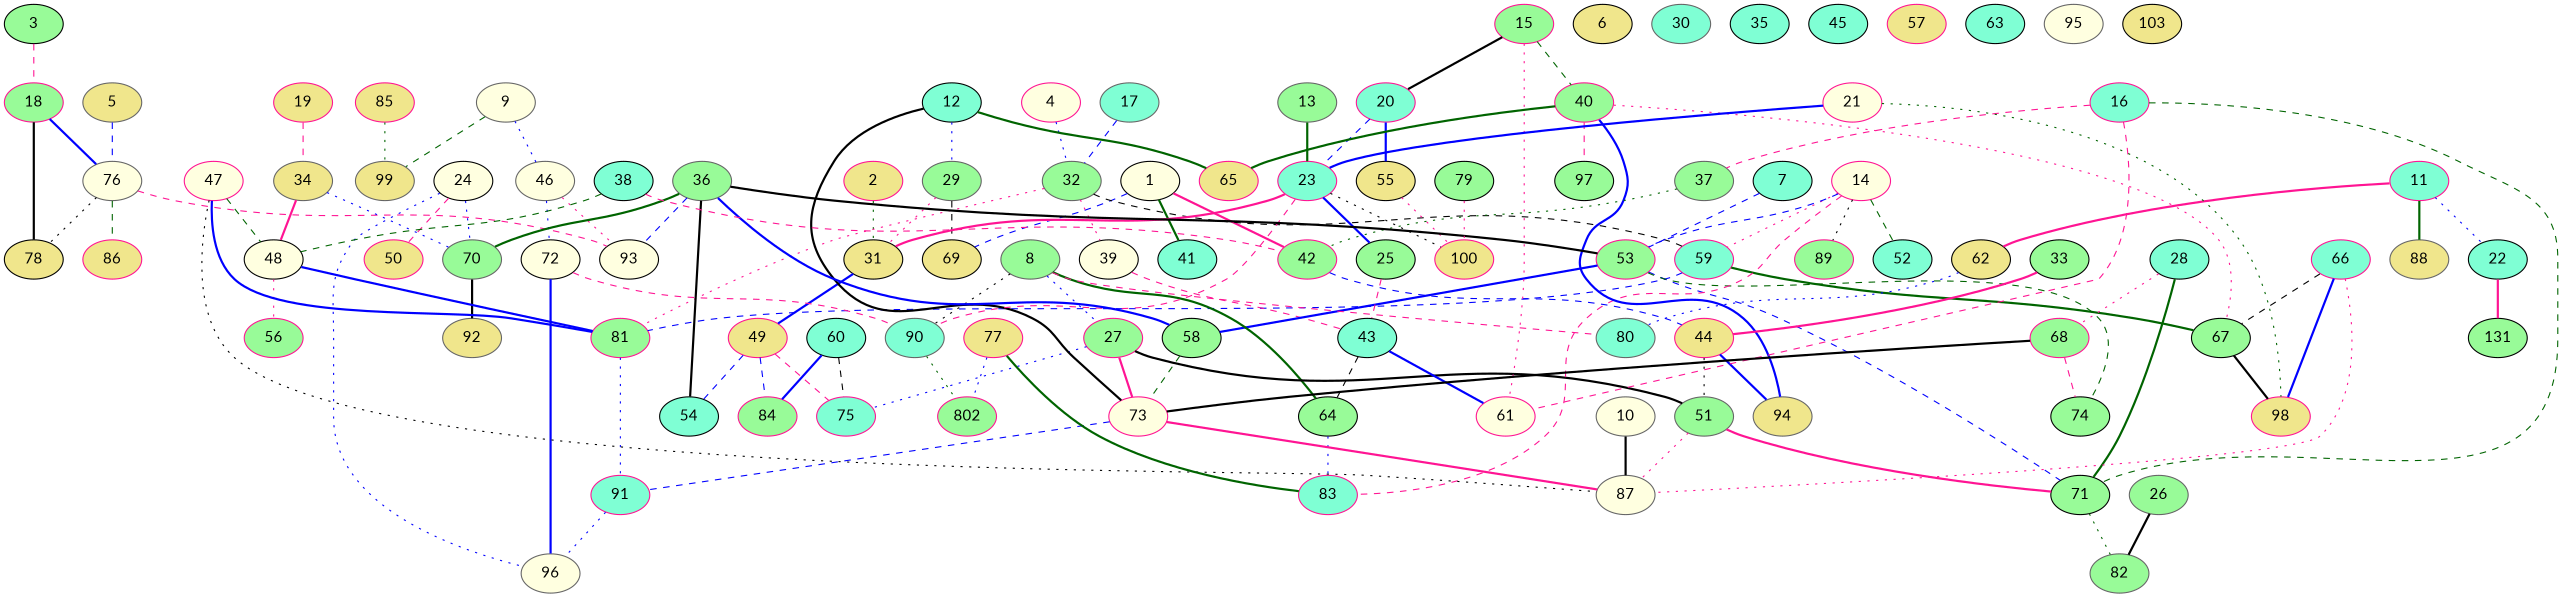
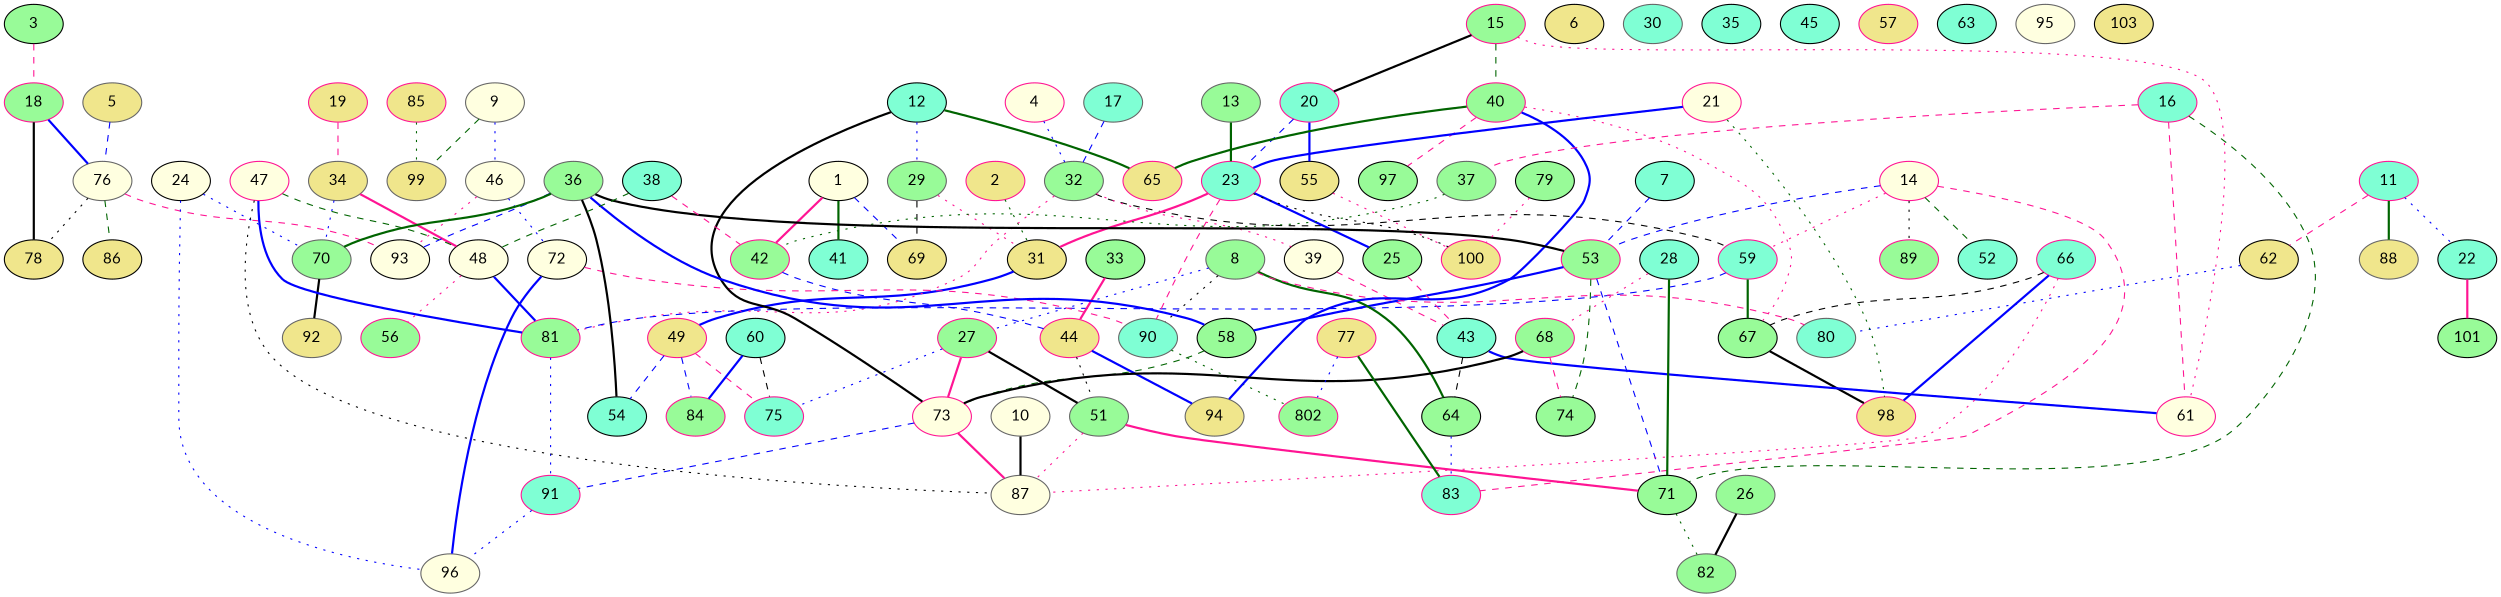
(2194, 203) -> (2329, 220)
(112, 259) -> (112, 259)
(394, 259) -> none
(2498, 338) -> (2467, 338)
